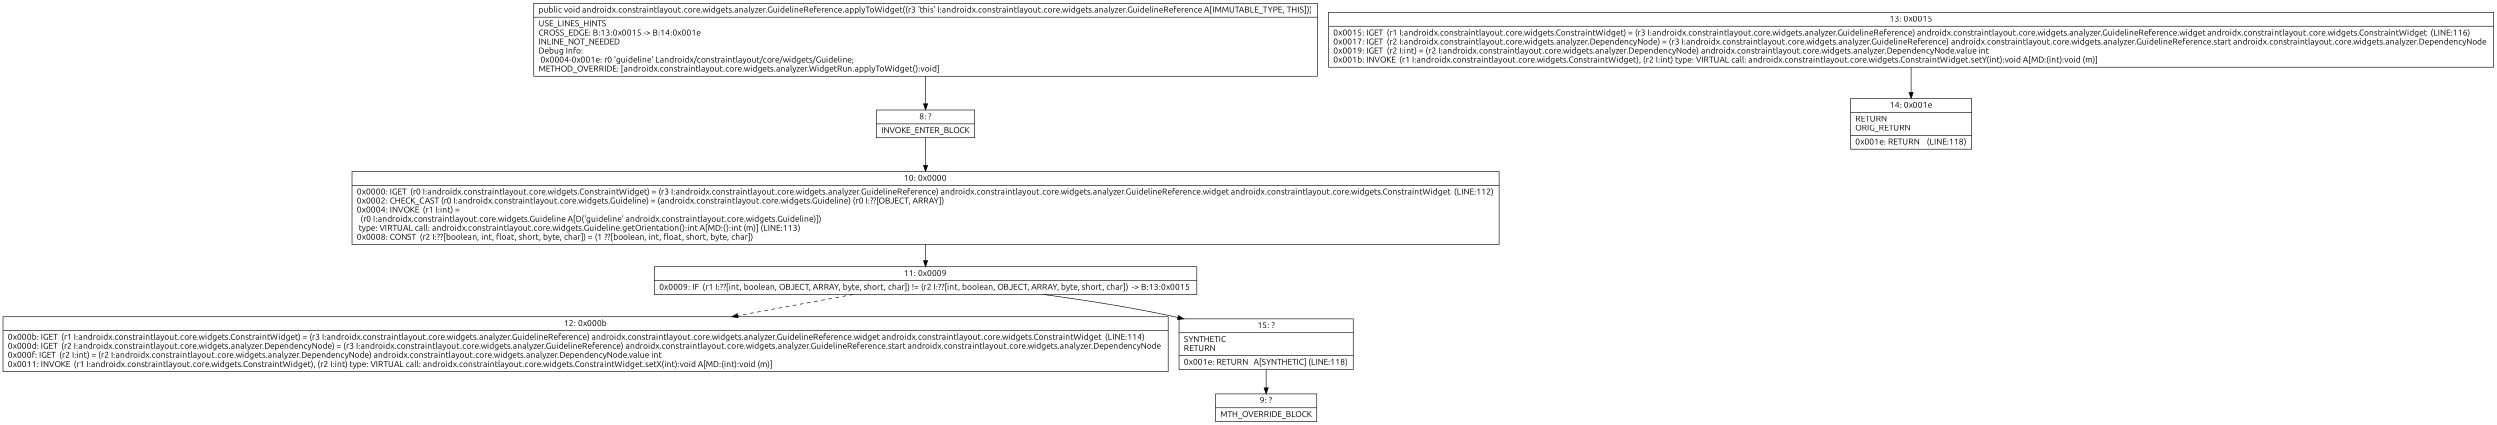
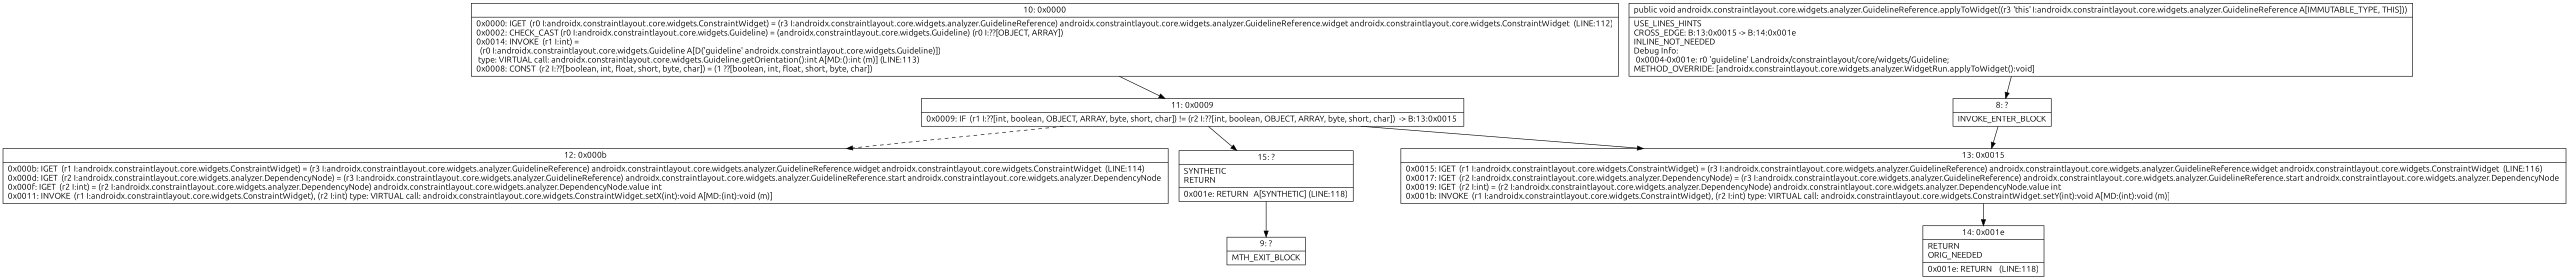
(1883, 128) -> (1955, 255)
none -> (1499, 137)
(926, 151) -> (1996, 134)
(410, 210) -> (529, 42)
(1266, 414) -> (1266, 258)
